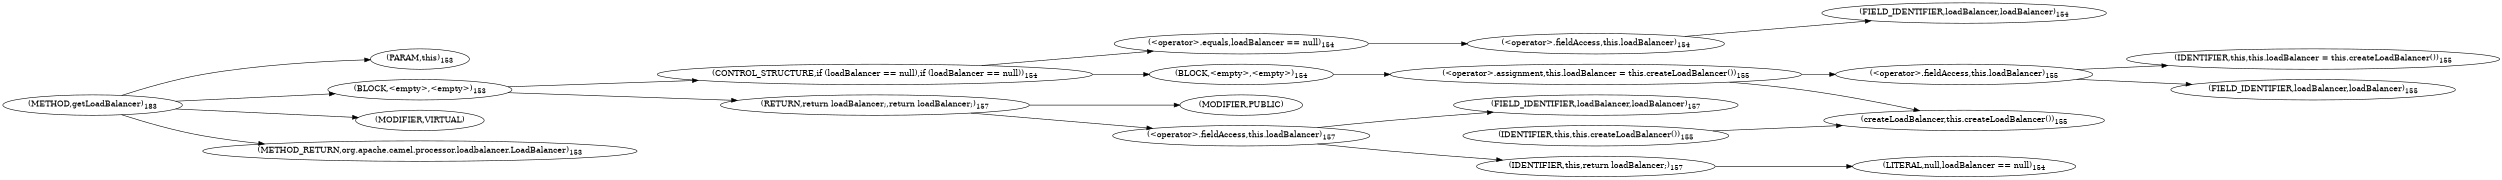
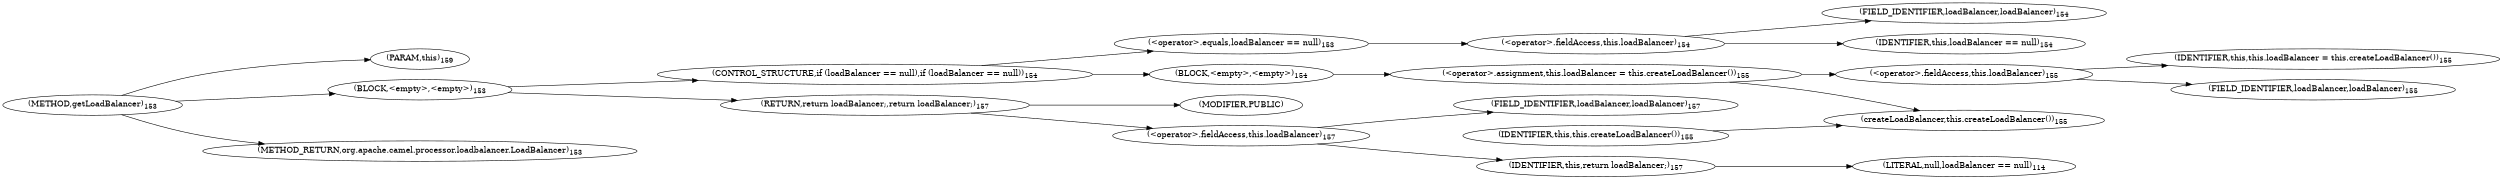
(1328, 43) -> (1328, 43)
none -> (1964, 44)
(447, 58) -> (447, 58)
(151, 104) -> (151, 104)
(420, 120) -> none
(2039, 166) -> (2039, 166)
